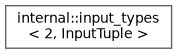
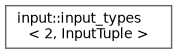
(89, 27) -> (89, 27)
